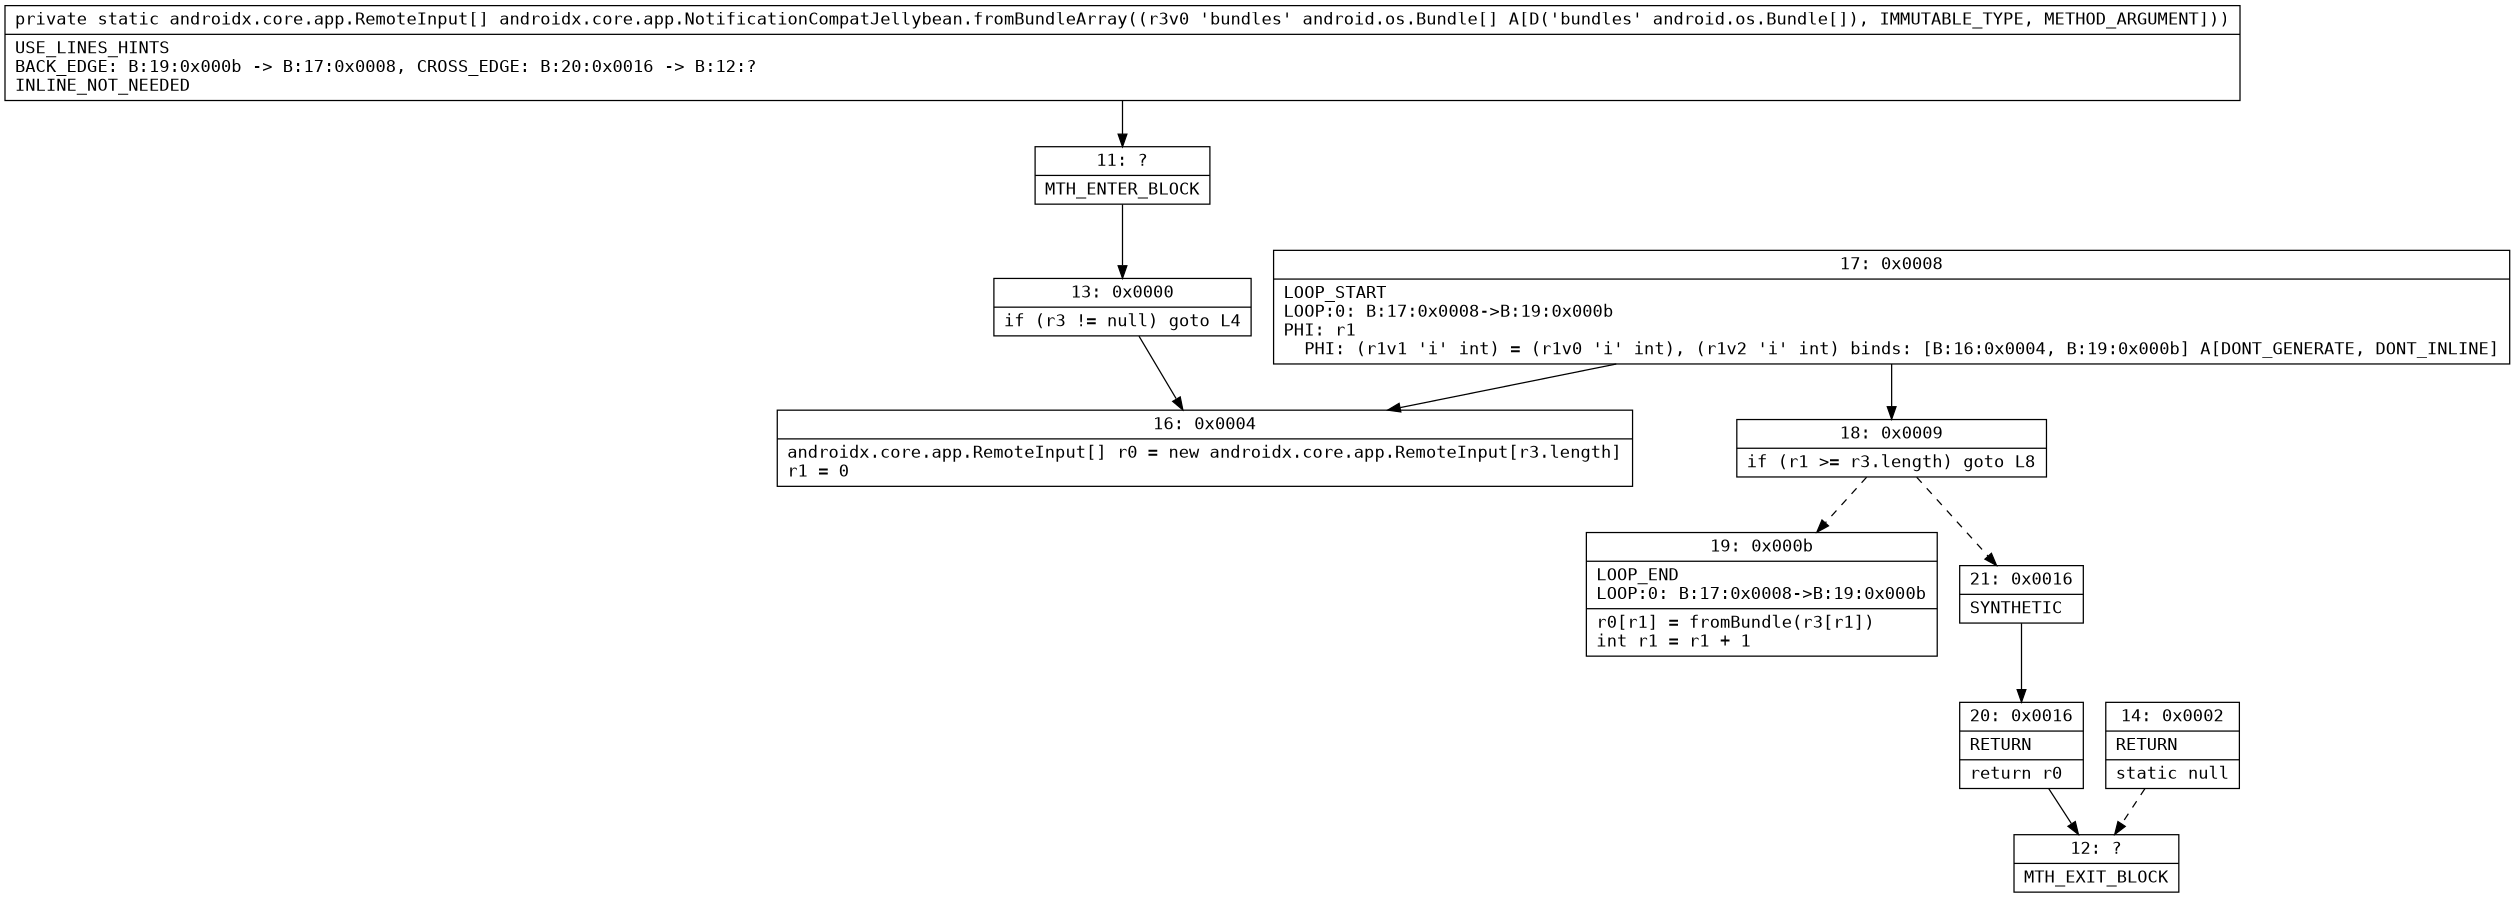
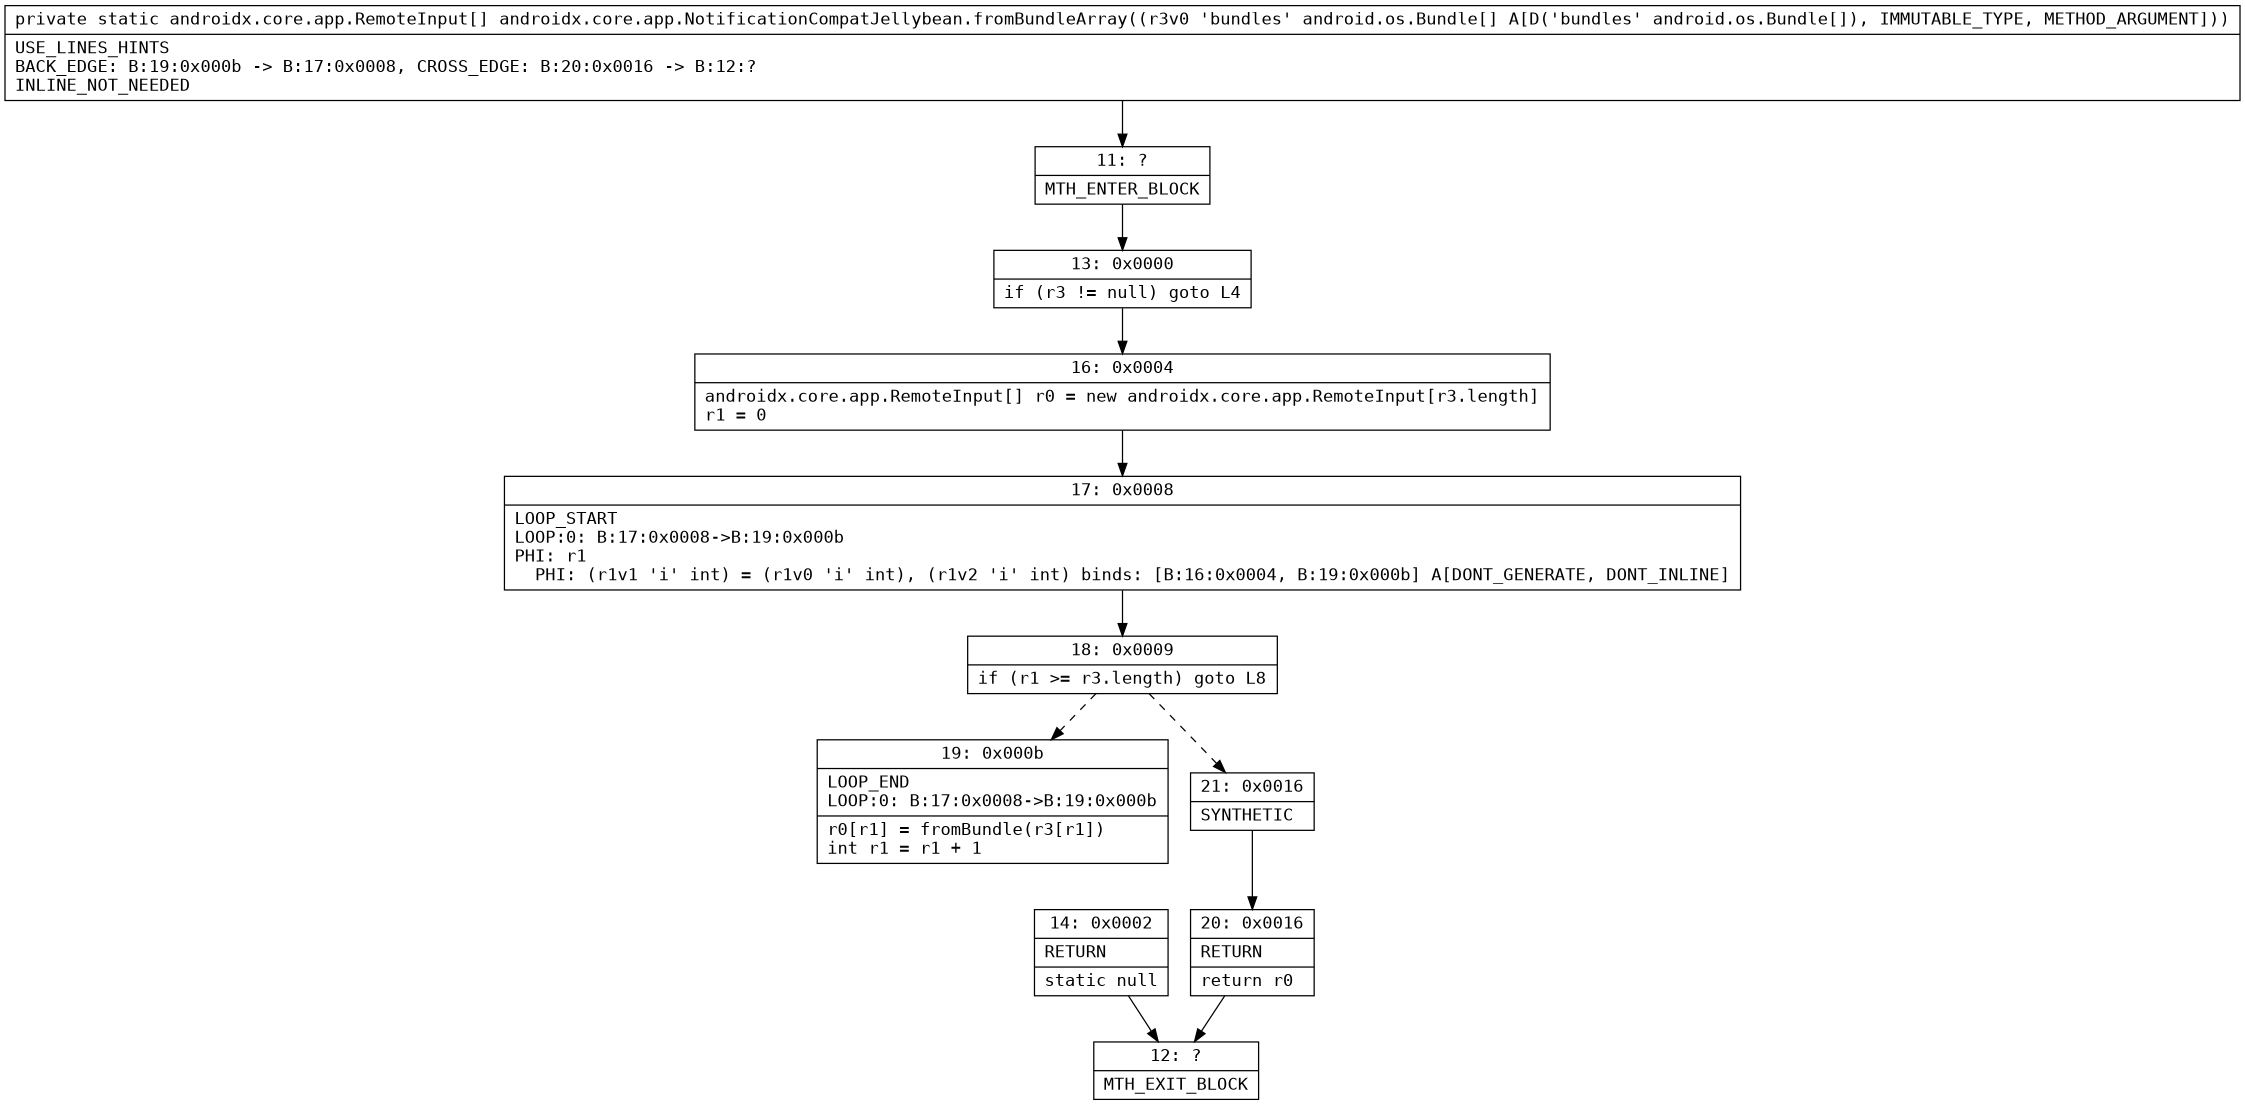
(1508, 386) -> (1123, 447)
(2133, 806) -> (1140, 1013)
